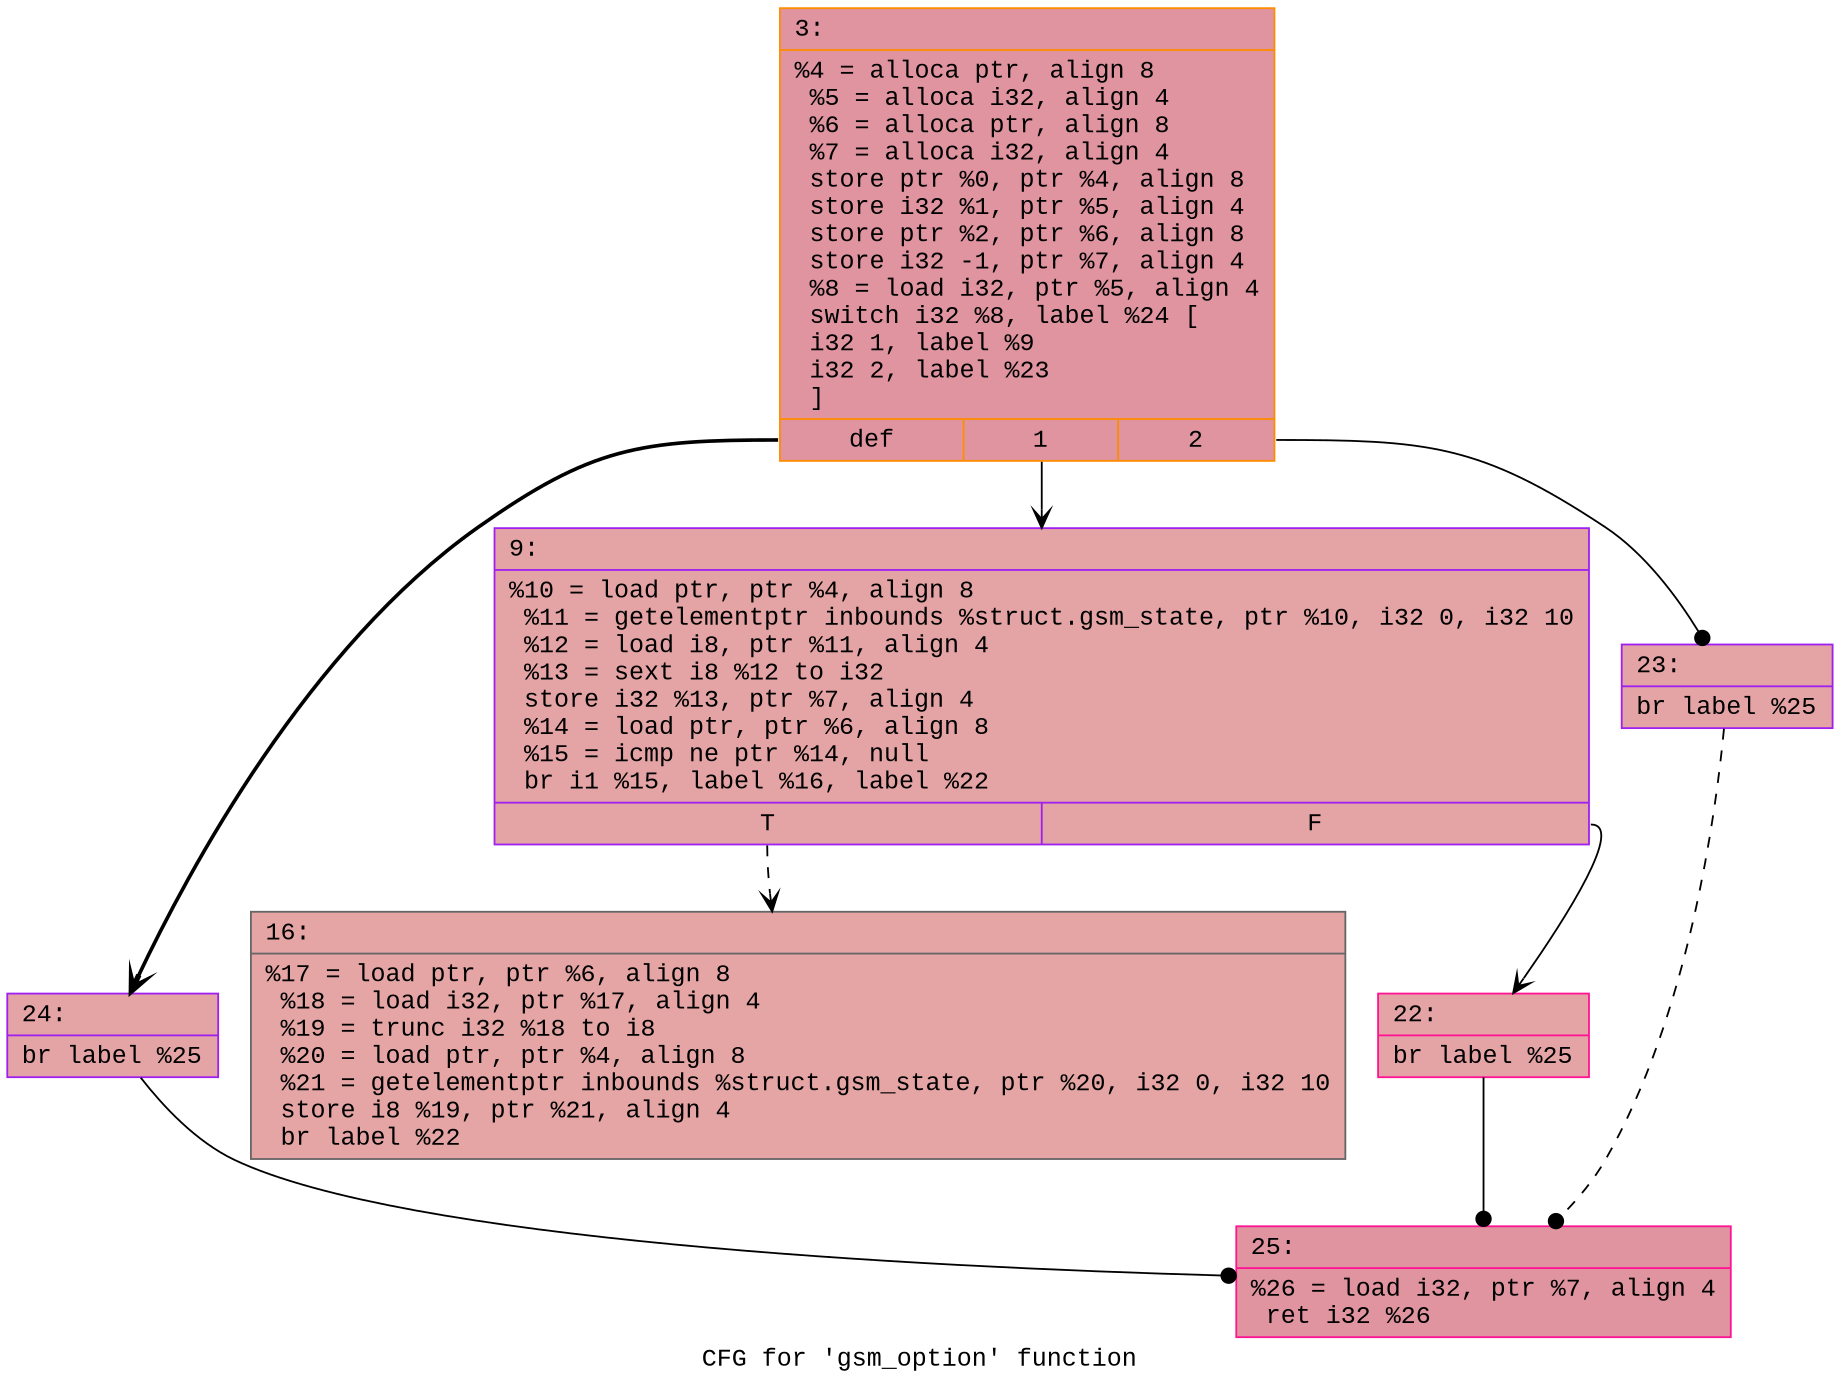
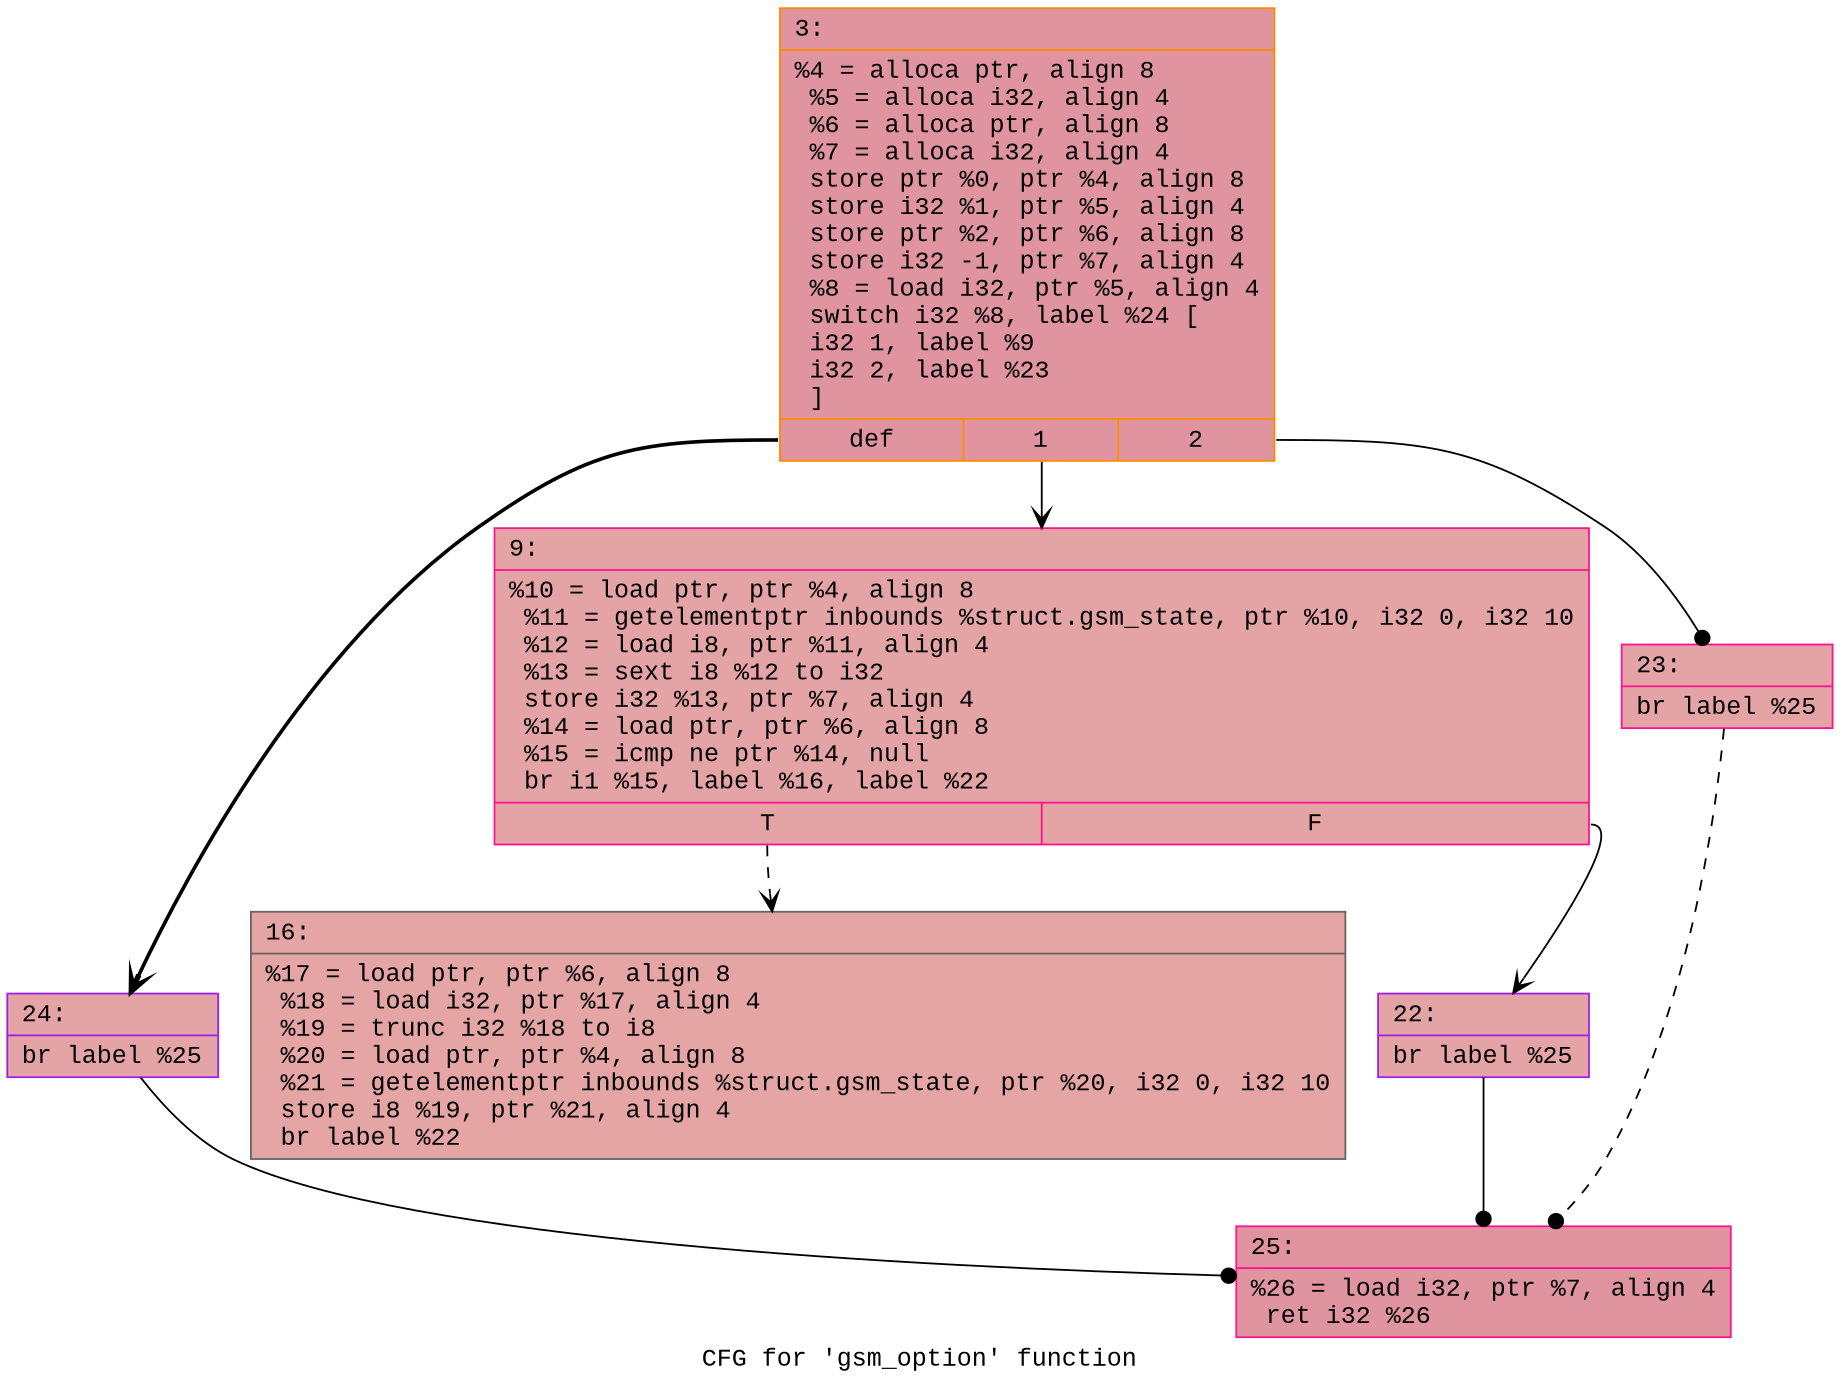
(1042, 686) -> (1042, 686)
(1727, 686) -> (1727, 686)
(1484, 1035) -> (1484, 1035)
